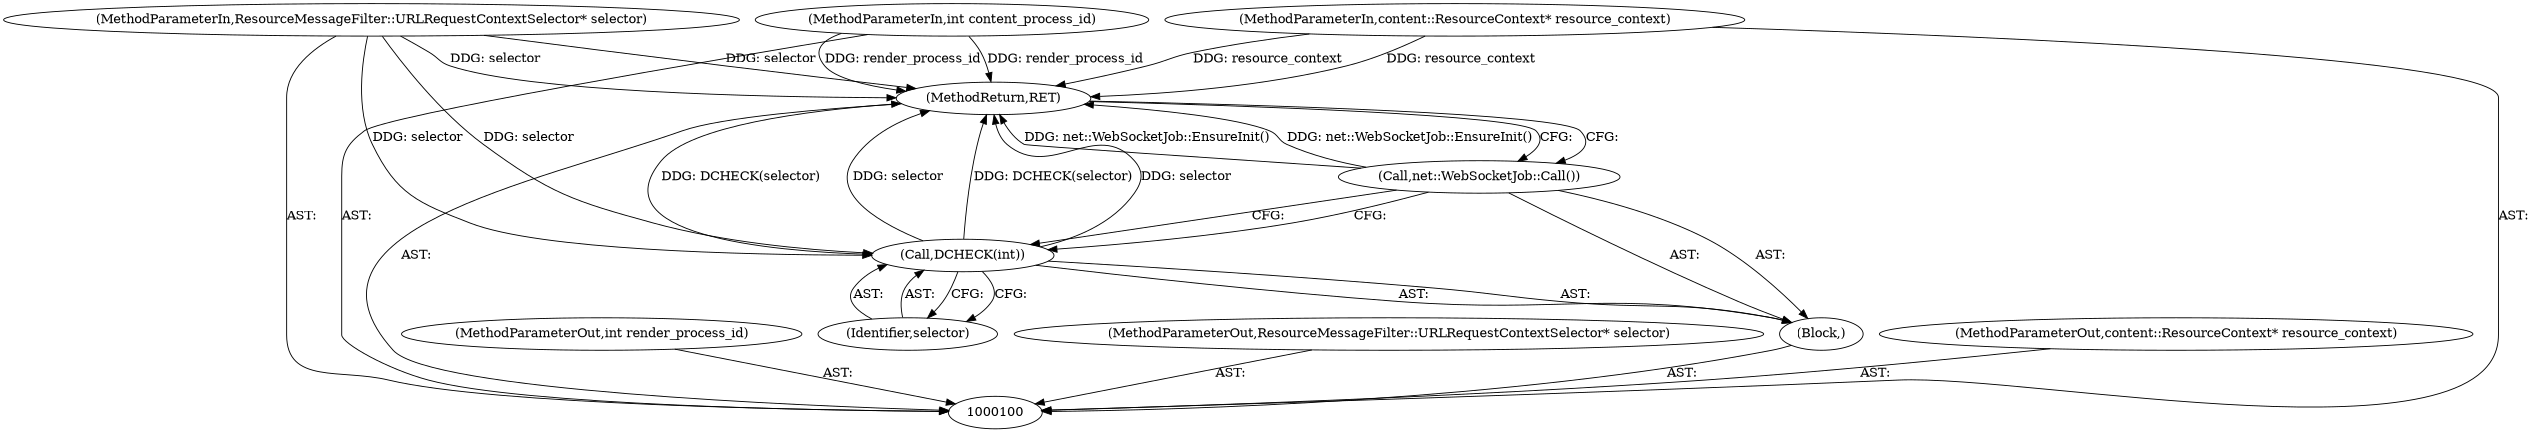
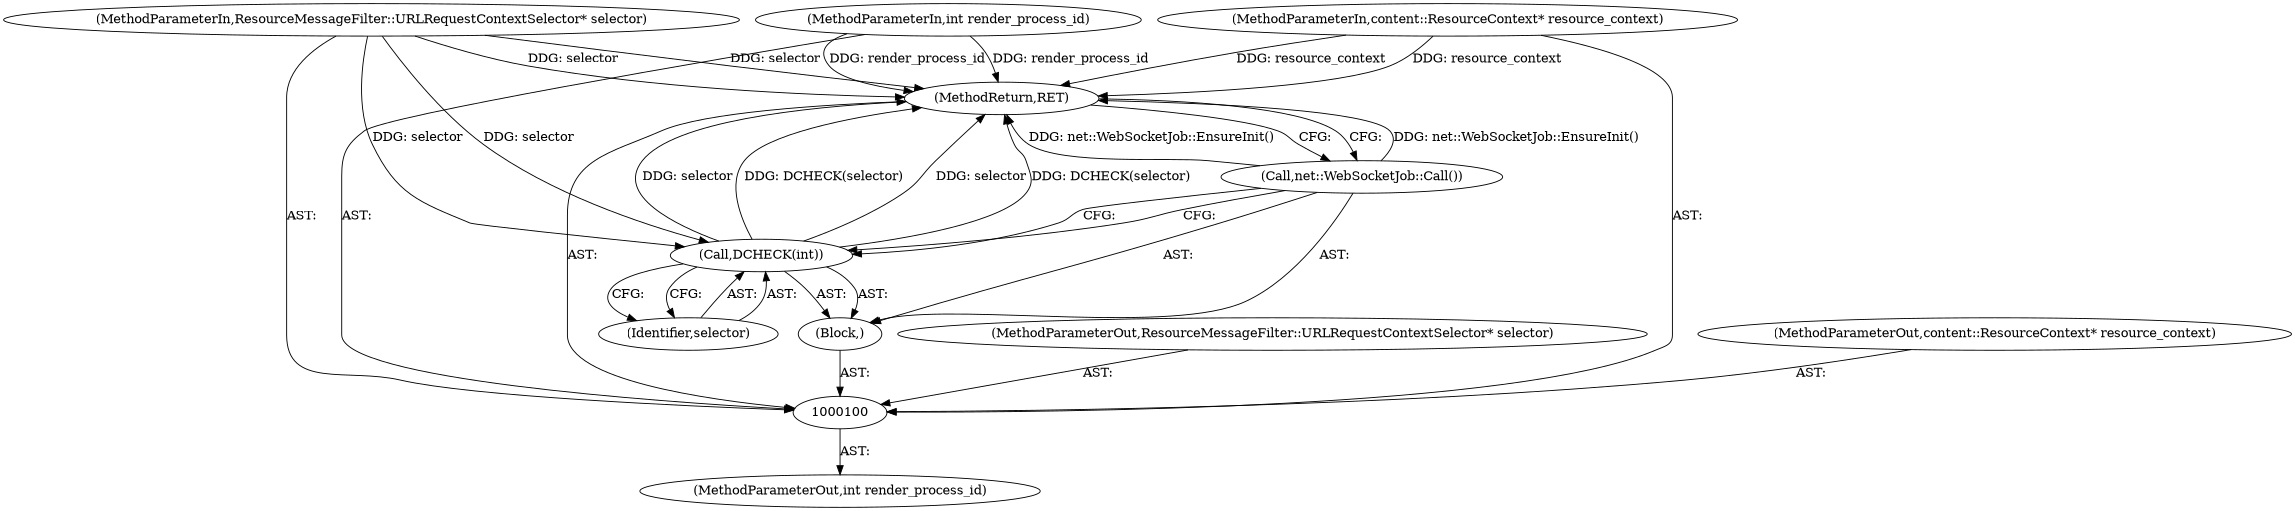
(952, 20) -> (948, 20)
(810, 376) -> (840, 447)
